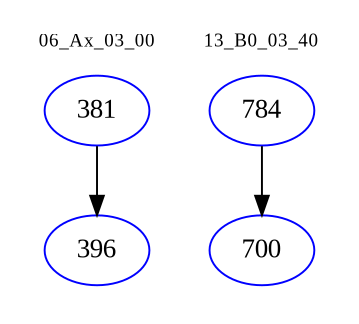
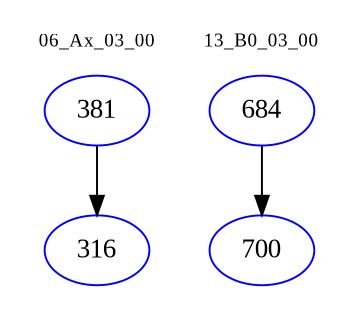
(262, 42) -> (262, 42)
(262, 111) -> (262, 111)
(97, 250) -> (97, 250)
